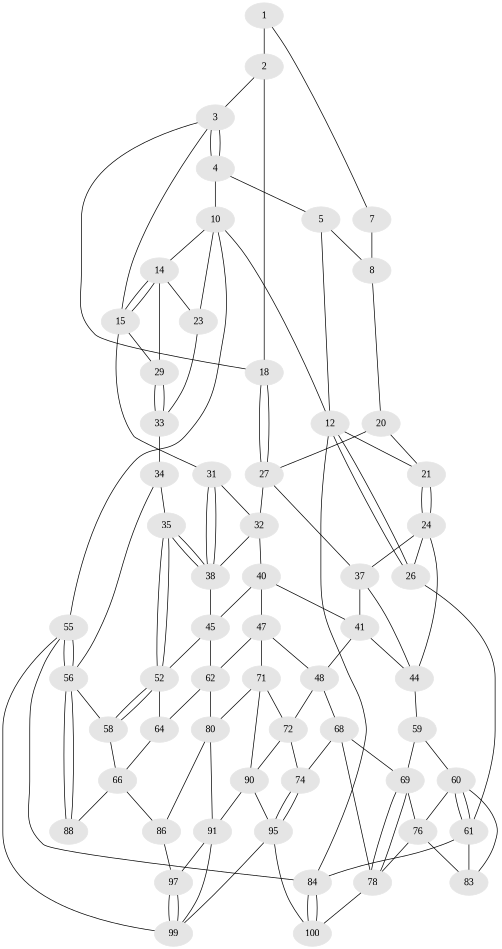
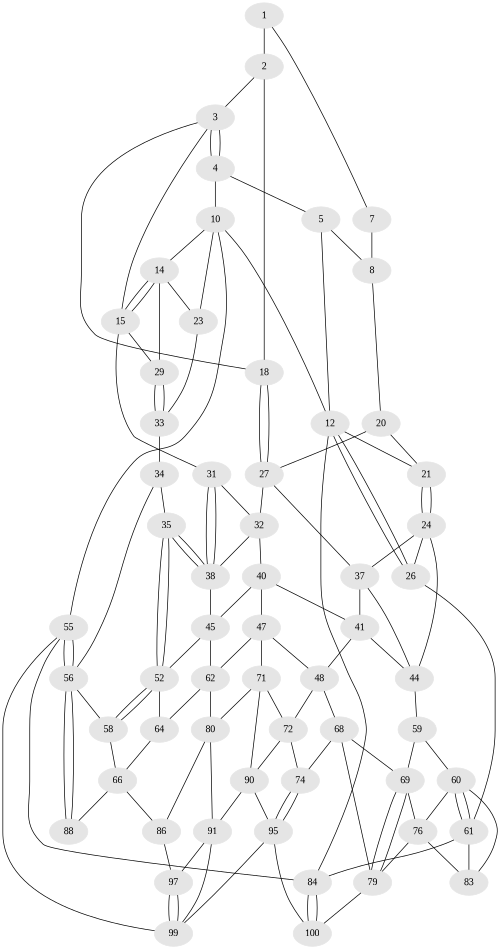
(373, 883) -> (373, 883)
